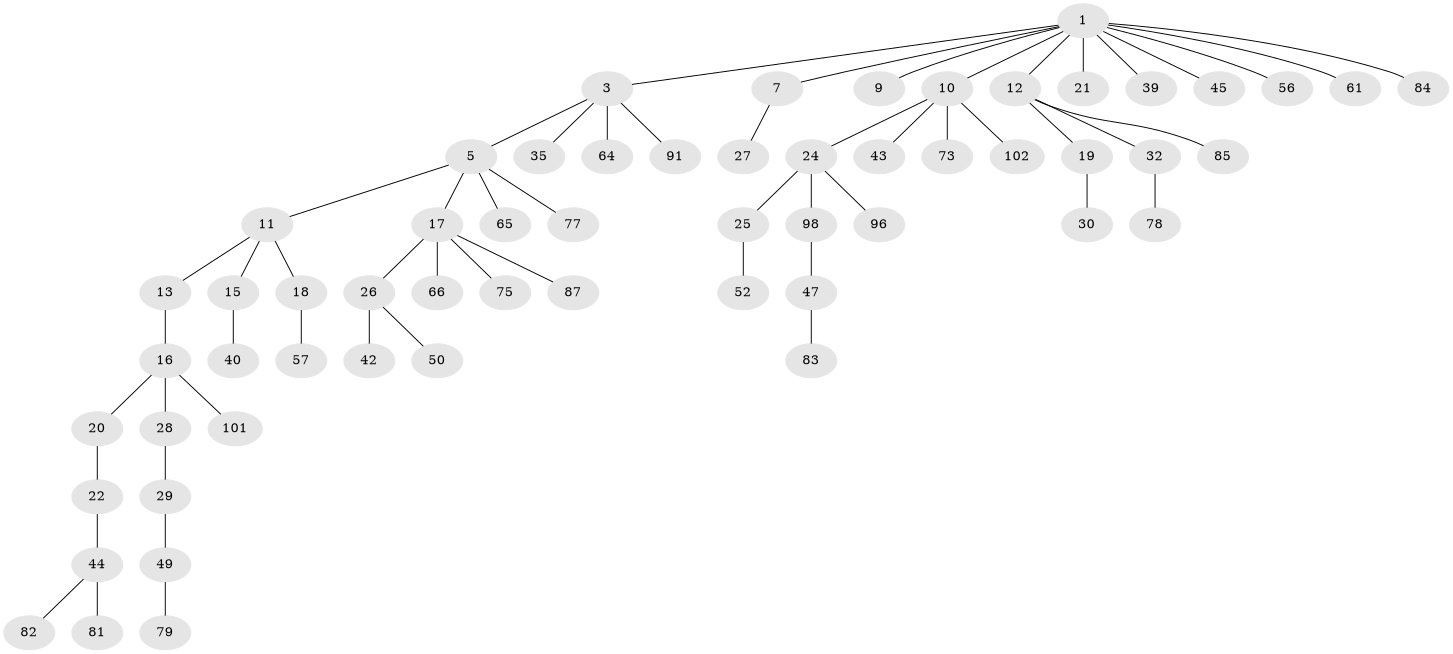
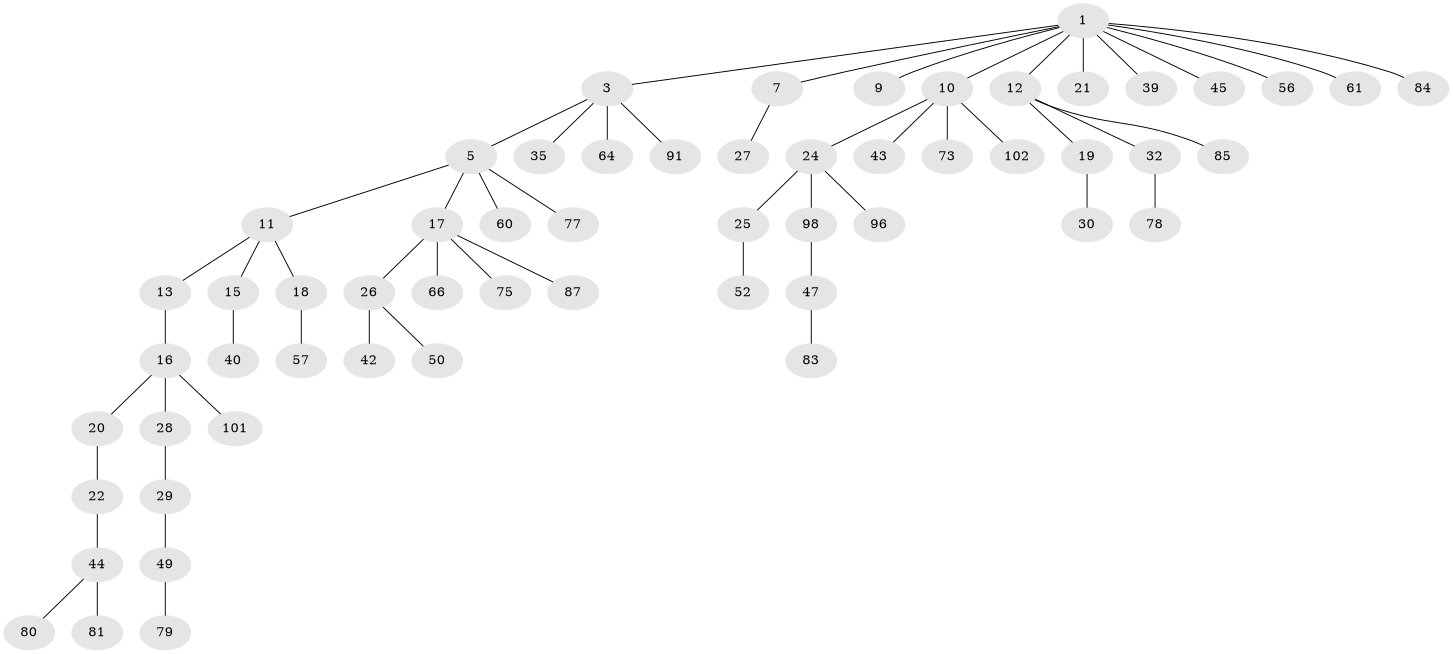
(505, 225) -> (505, 225)
(29, 633) -> (29, 633)
